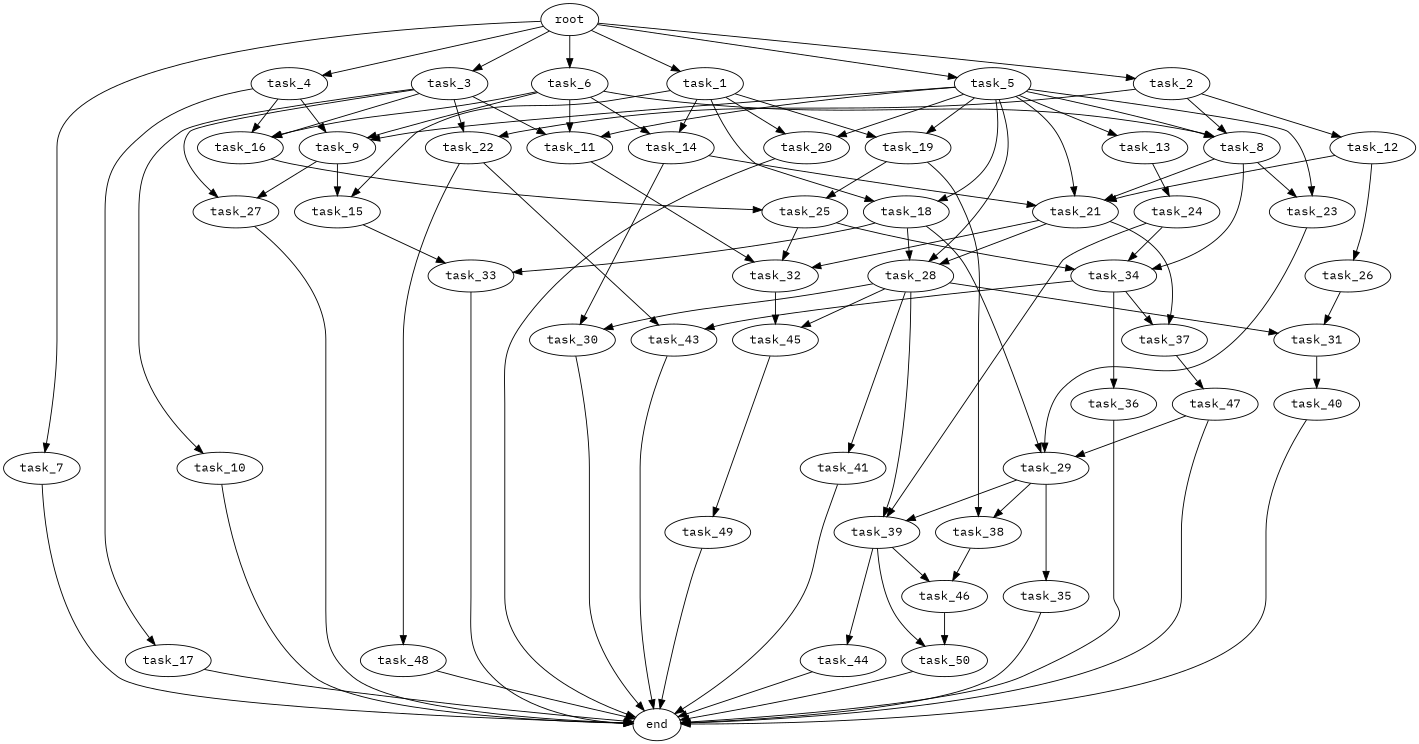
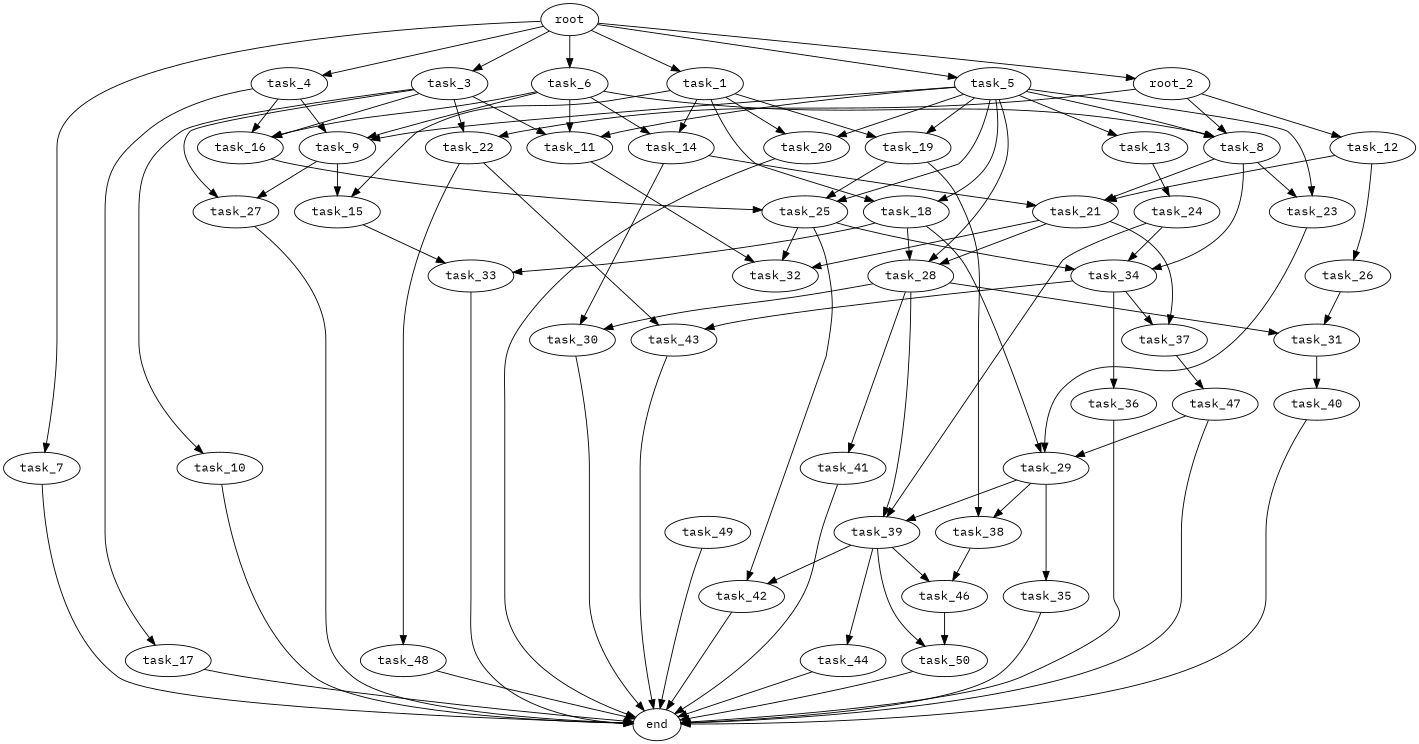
(1172, 84) -> (1172, 84)
(1057, 134) -> (946, 168)
(775, 340) -> none
none -> (742, 596)
